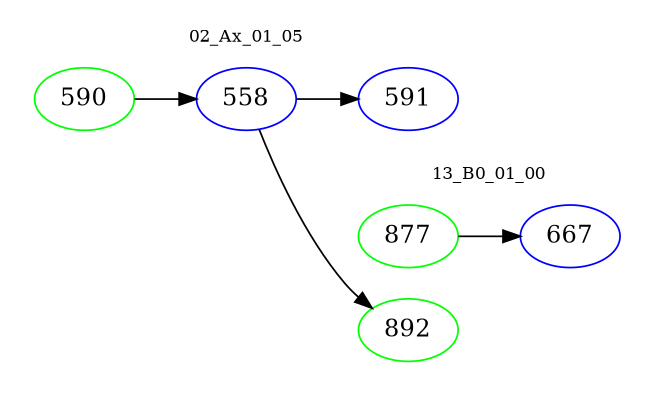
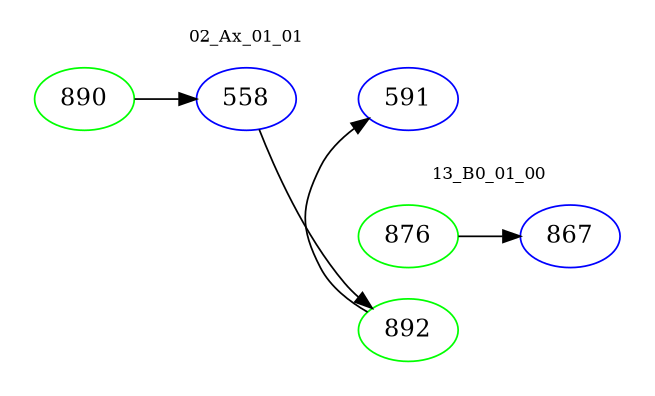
(246, 37) -> (246, 37)
(84, 99) -> (84, 99)
(319, 99) -> (307, 202)
(408, 236) -> (408, 236)
(570, 236) -> (570, 236)
